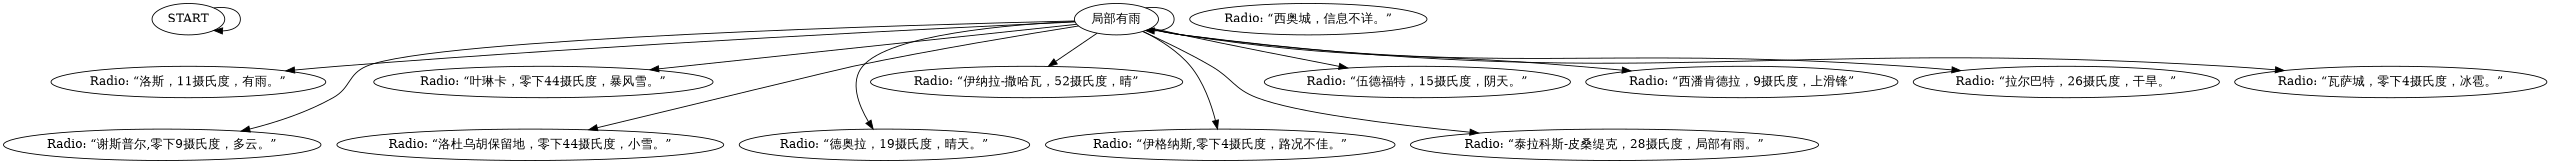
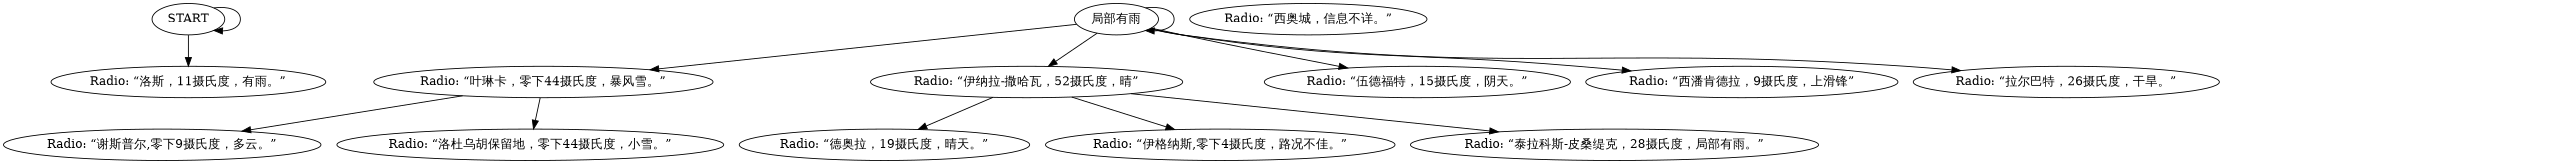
(652, 36) -> (357, 113)
(685, 43) -> (188, 46)
(889, 50) -> (960, 112)
(1191, 67) -> (1119, 112)
(837, 70) -> (538, 109)
(2391, 82) -> none
(1297, 109) -> (1310, 112)
